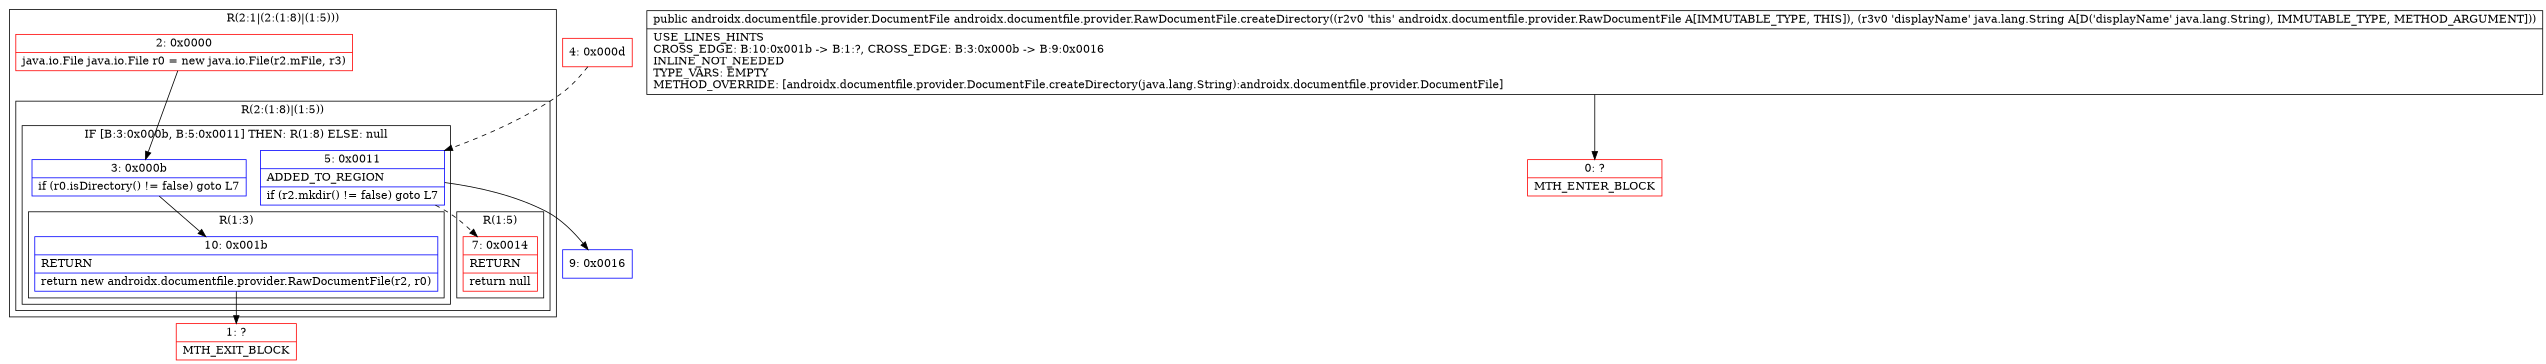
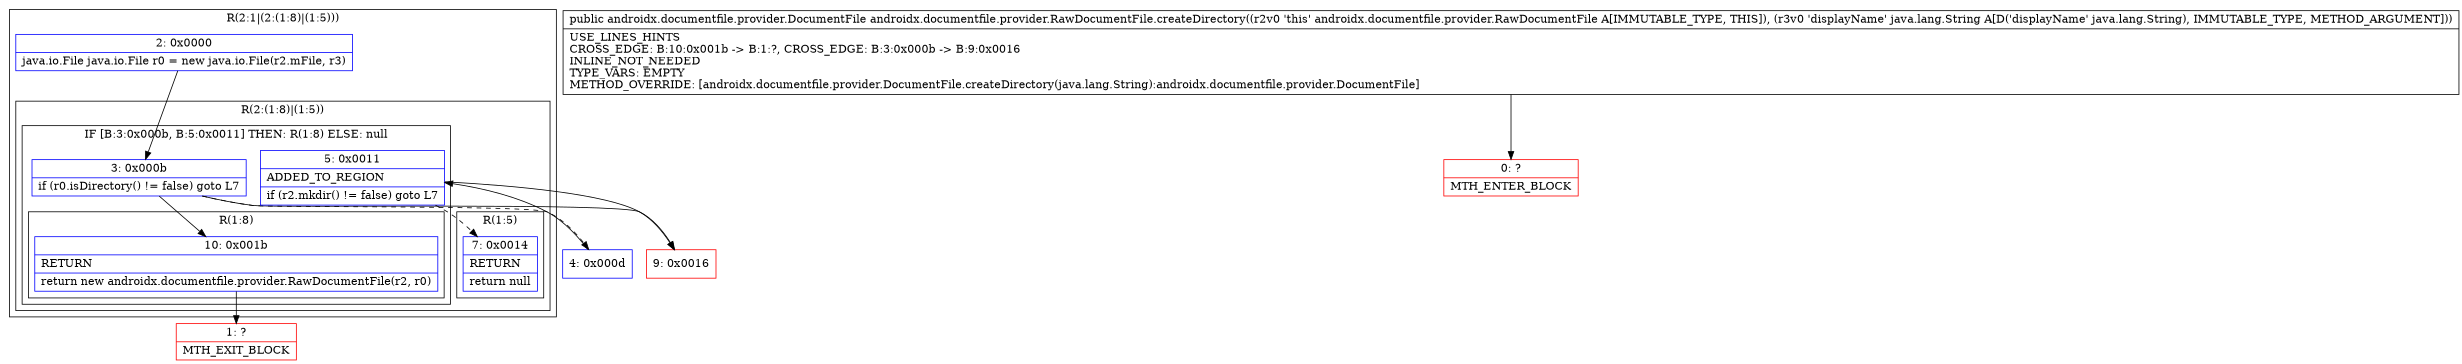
(184, 53) -> (184, 53)
(597, 53) -> (597, 264)
(525, 116) -> (524, 202)
none -> (399, 207)
none -> (563, 207)
(236, 221) -> (236, 221)
(500, 264) -> (500, 264)
(597, 264) -> (681, 264)
